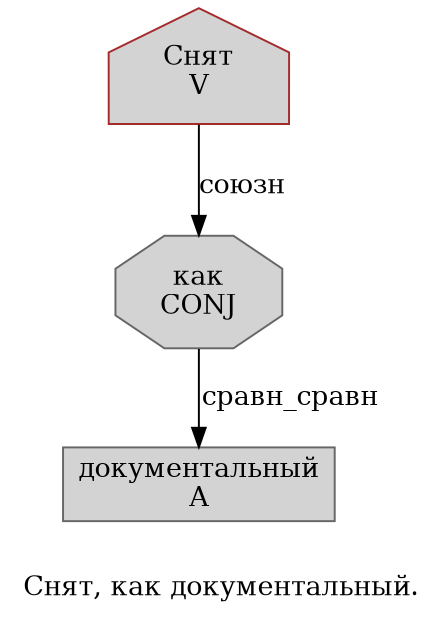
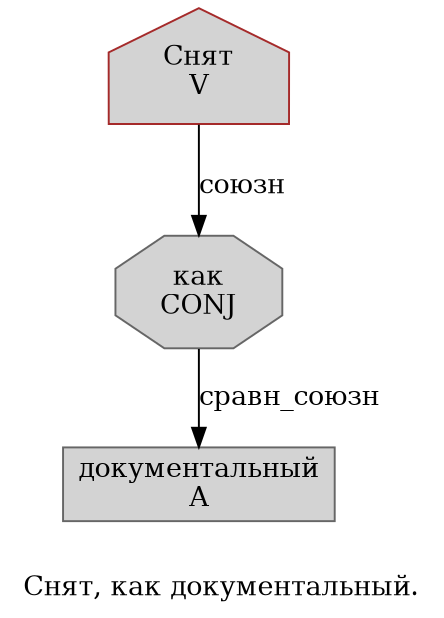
(290, 398) -> (290, 398)
